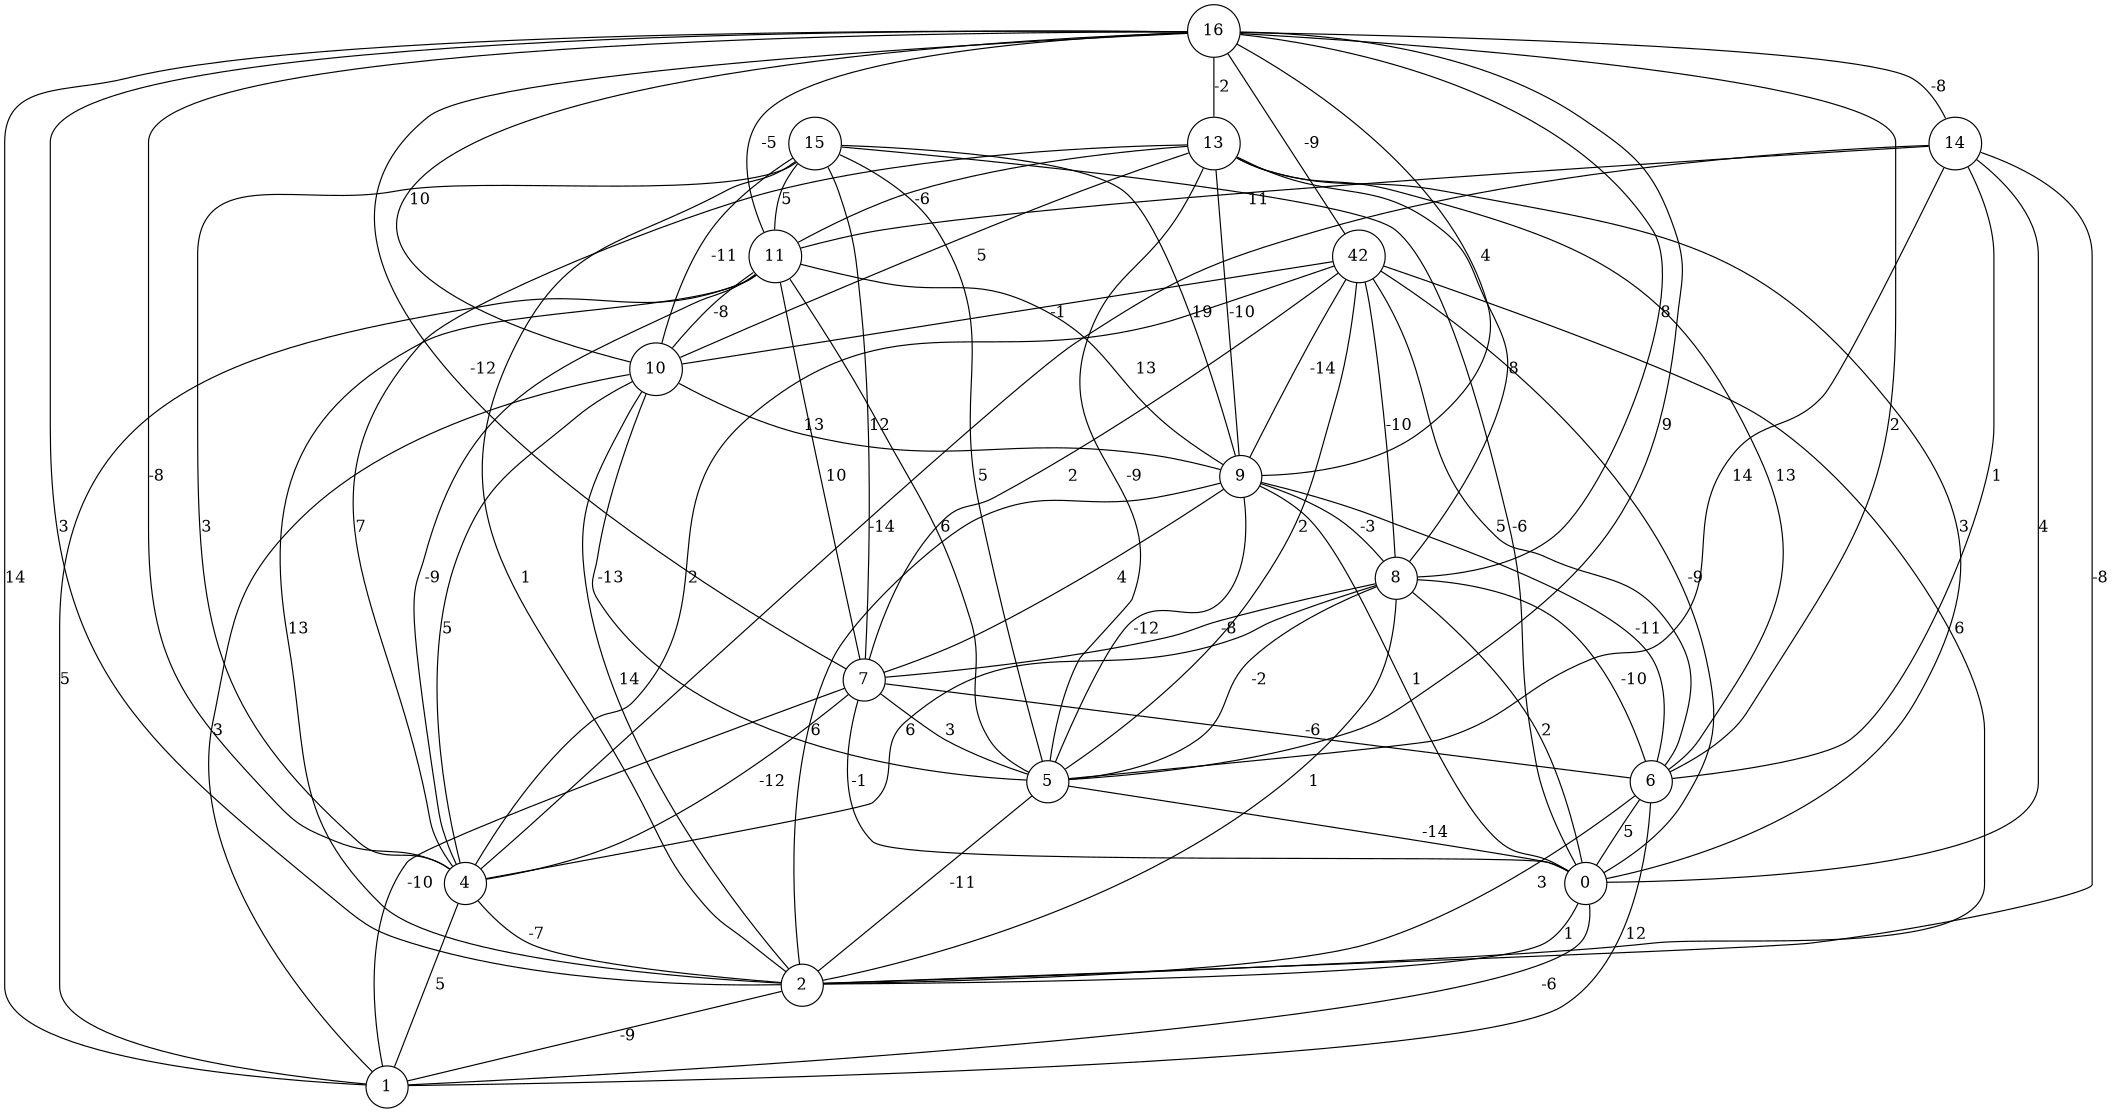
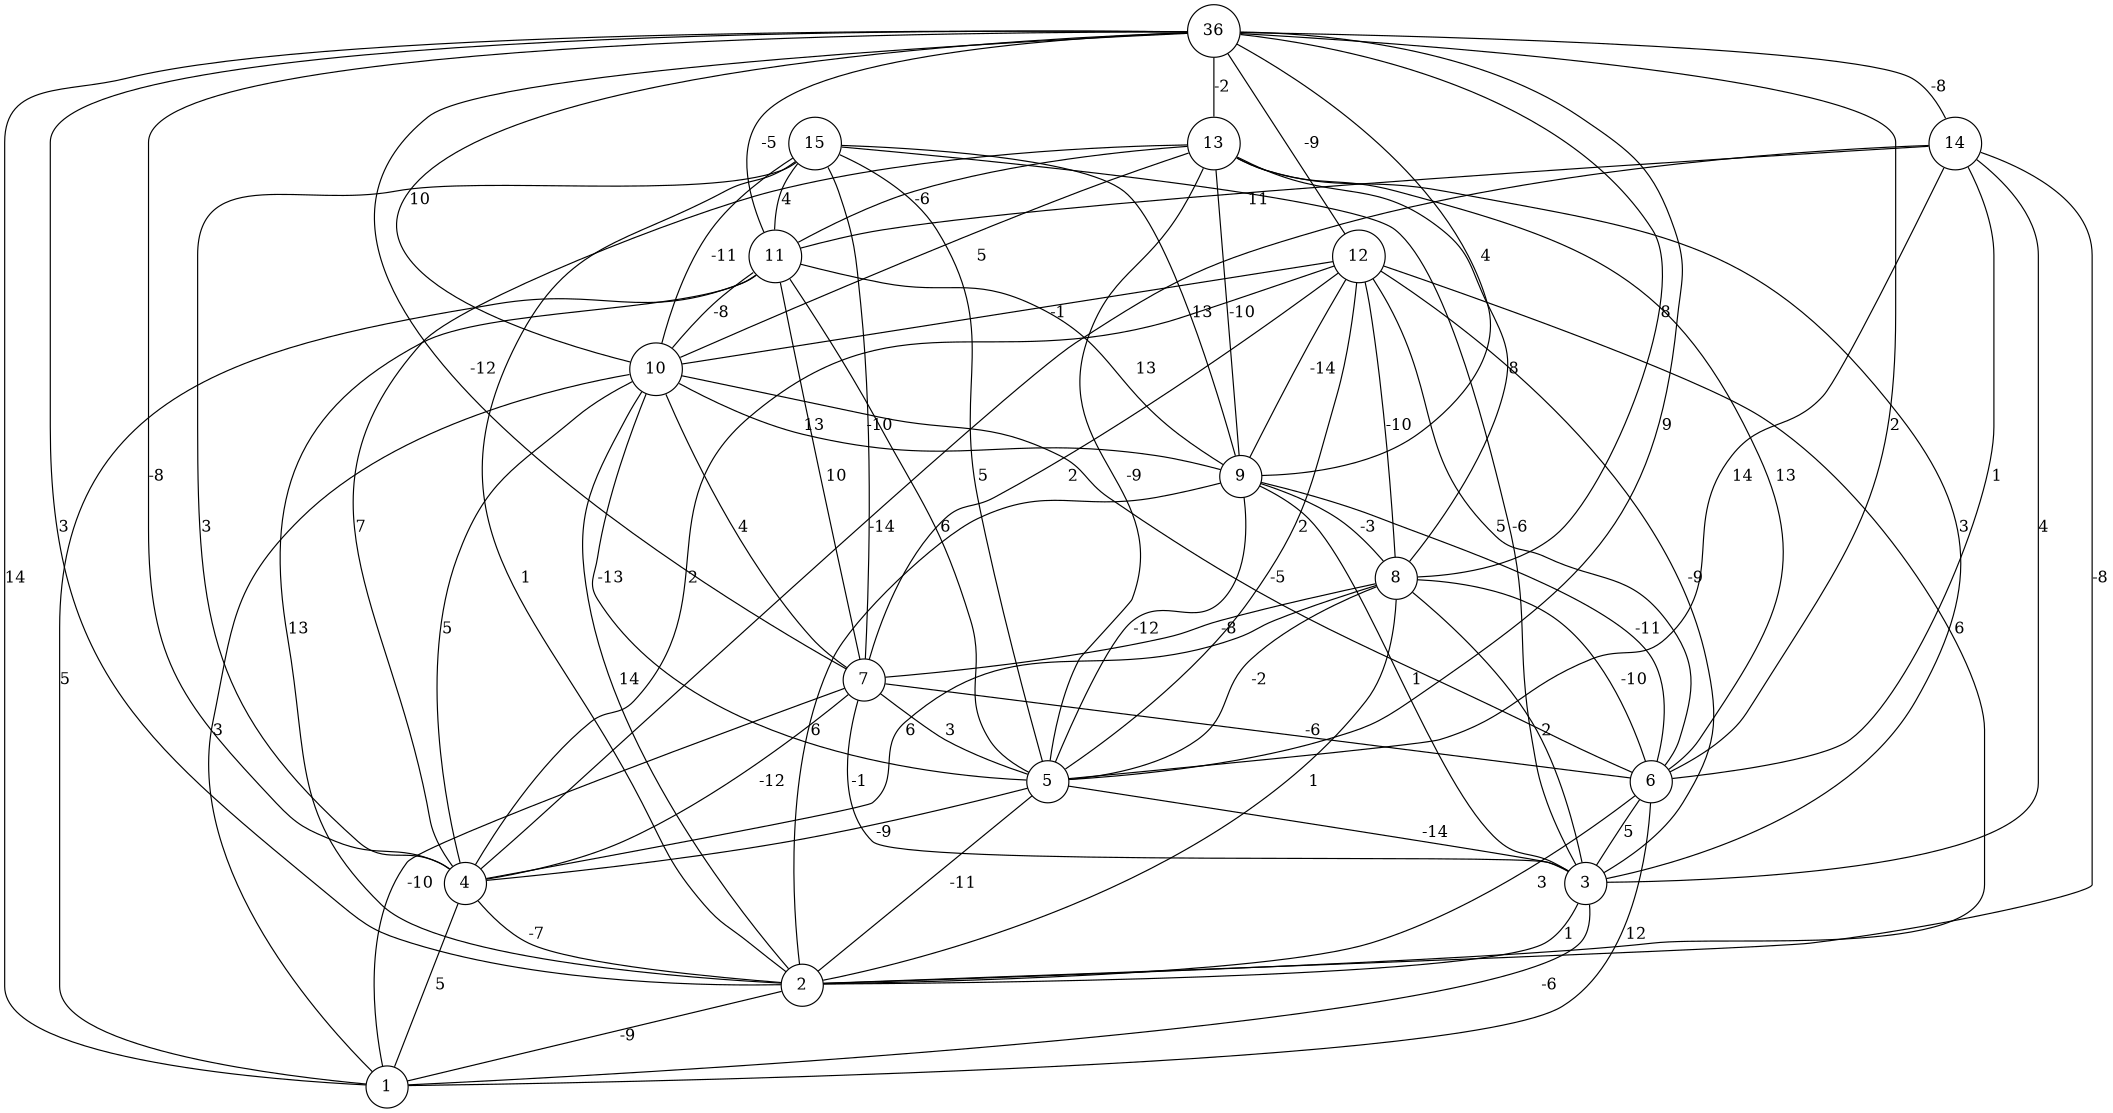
(1214, 31) -> (1214, 31)
(787, 200) -> (787, 200)
(1359, 256) -> (1359, 256)
(1203, 313) -> (1203, 313)
(880, 426) -> (880, 426)
(449, 490) -> (759, 846)
none -> (1167, 536)
(1059, 591) -> (741, 542)
(1586, 884) -> (1586, 884)
